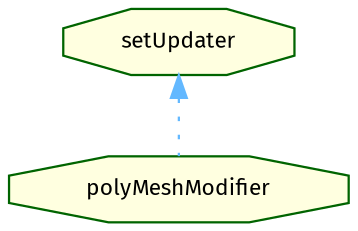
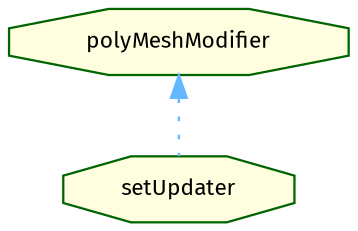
(179, 127) -> (179, 127)
